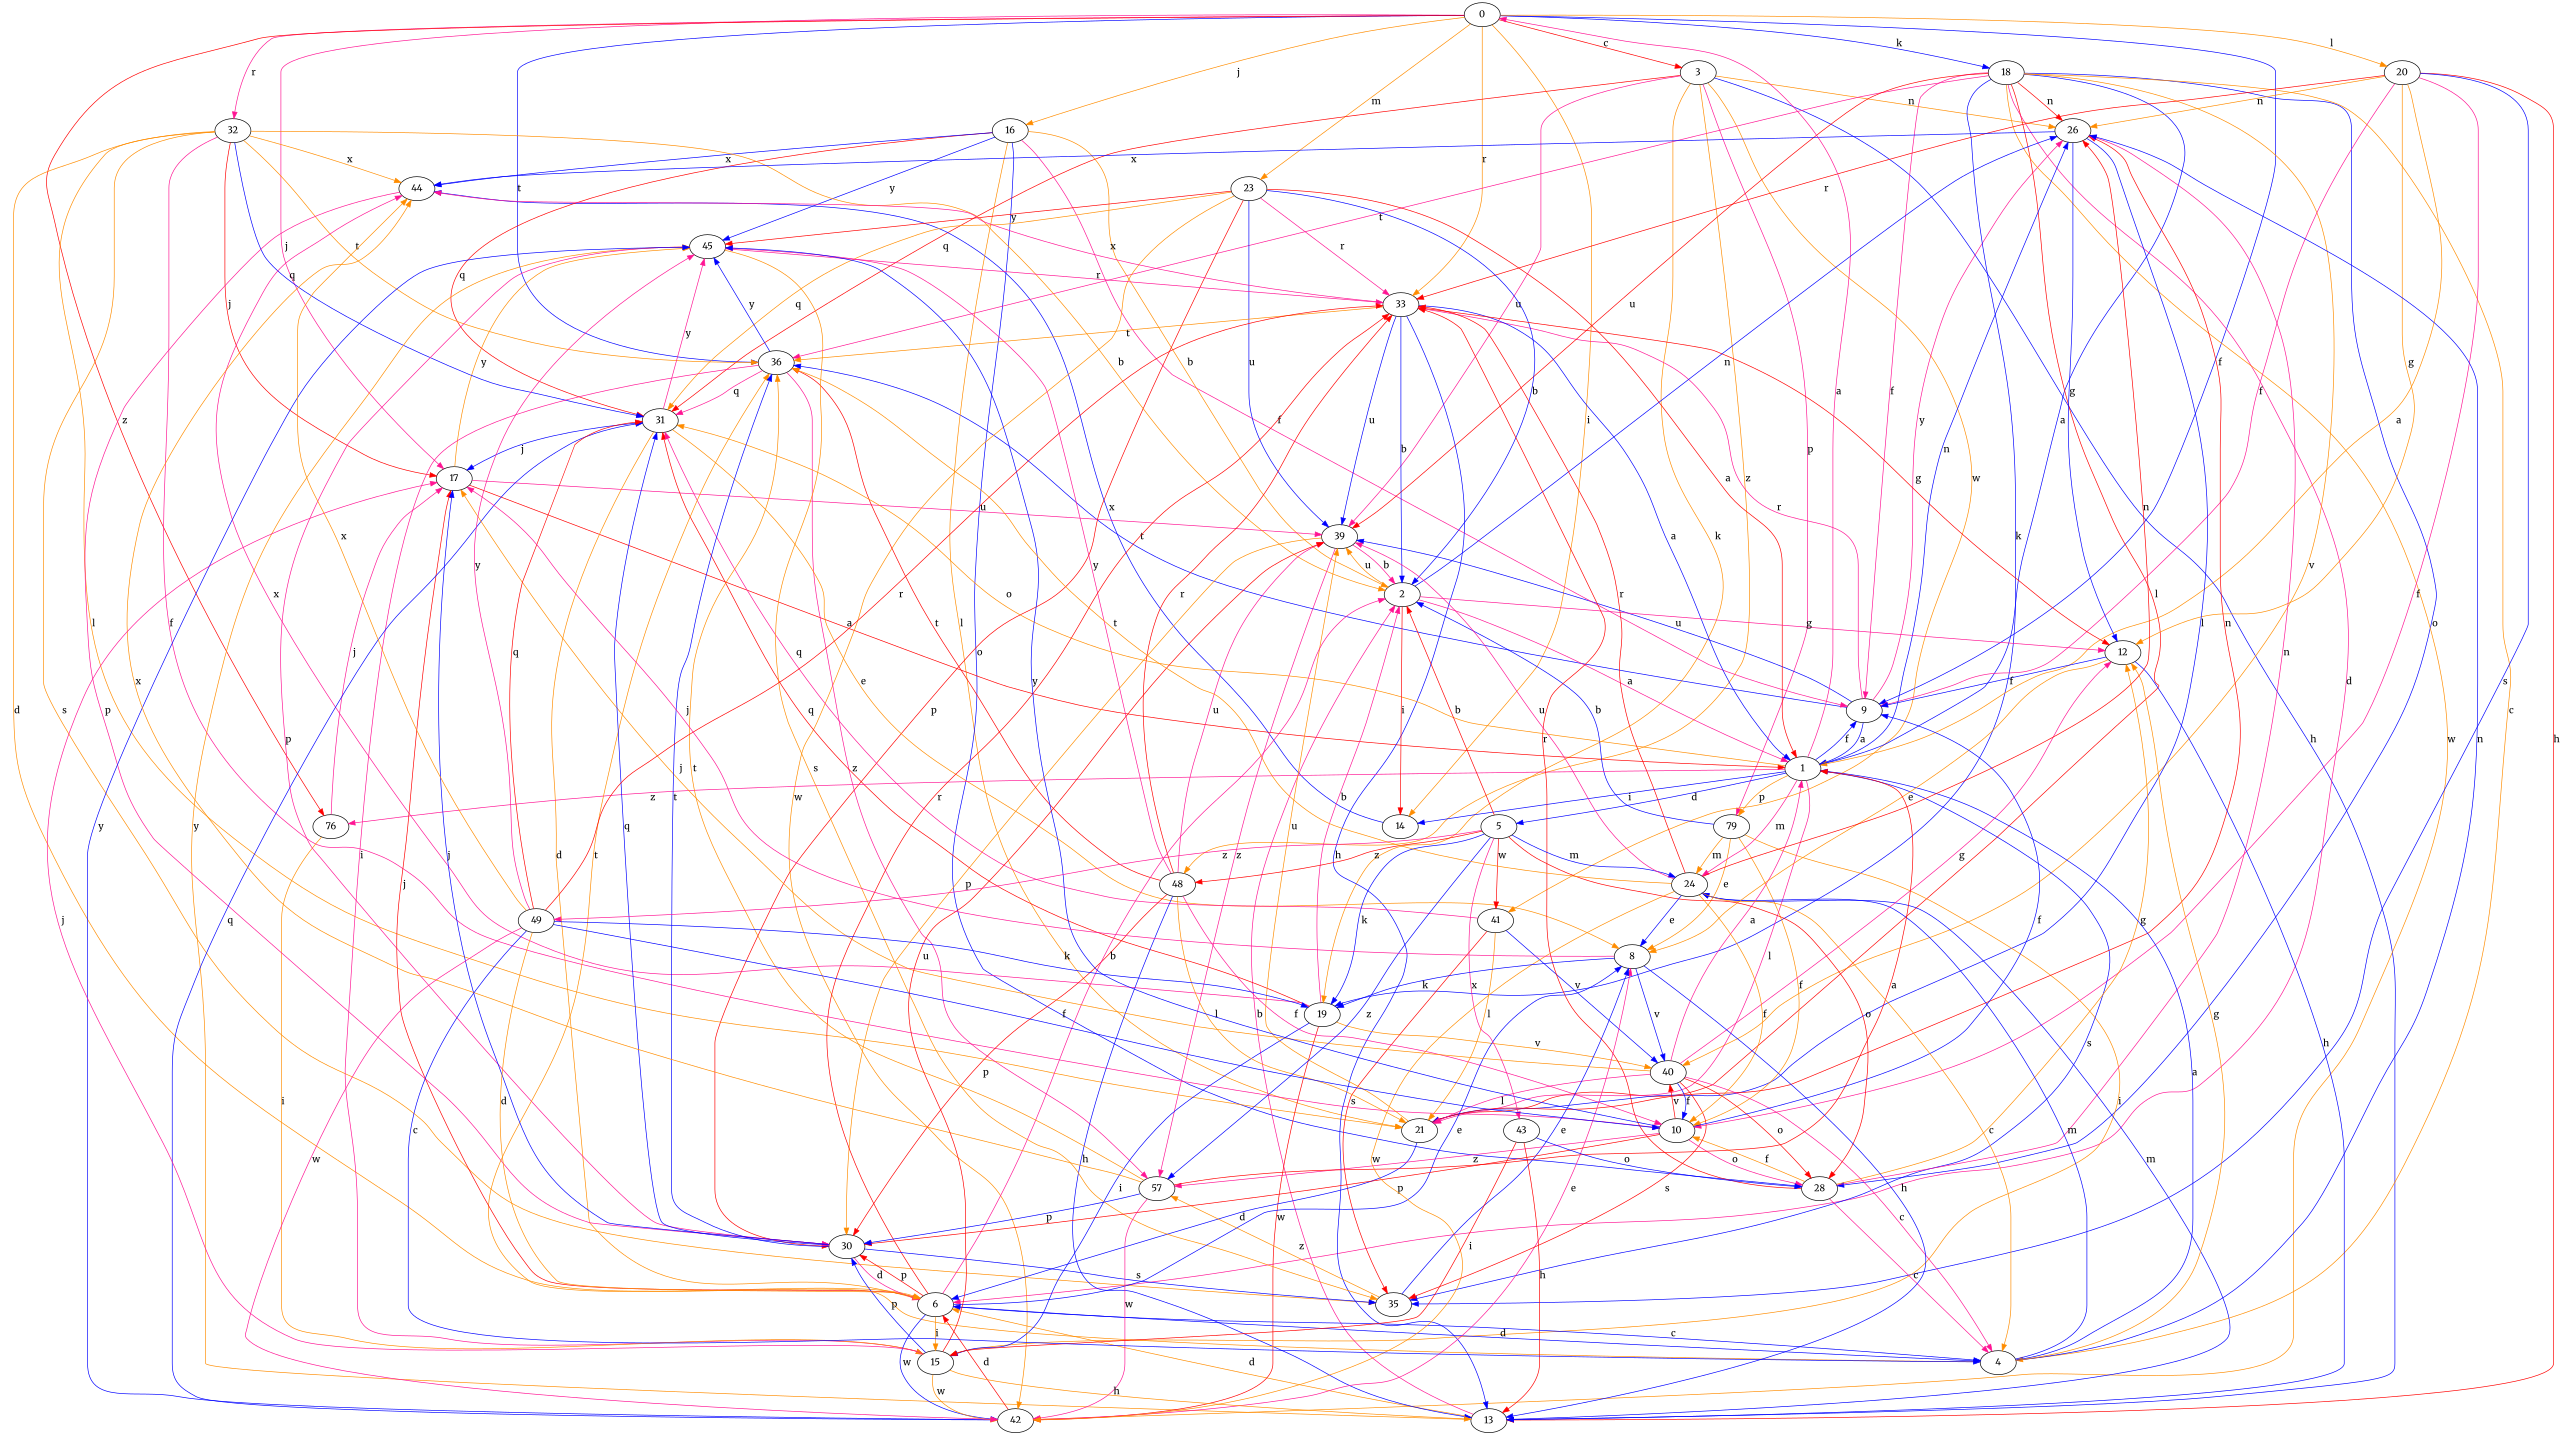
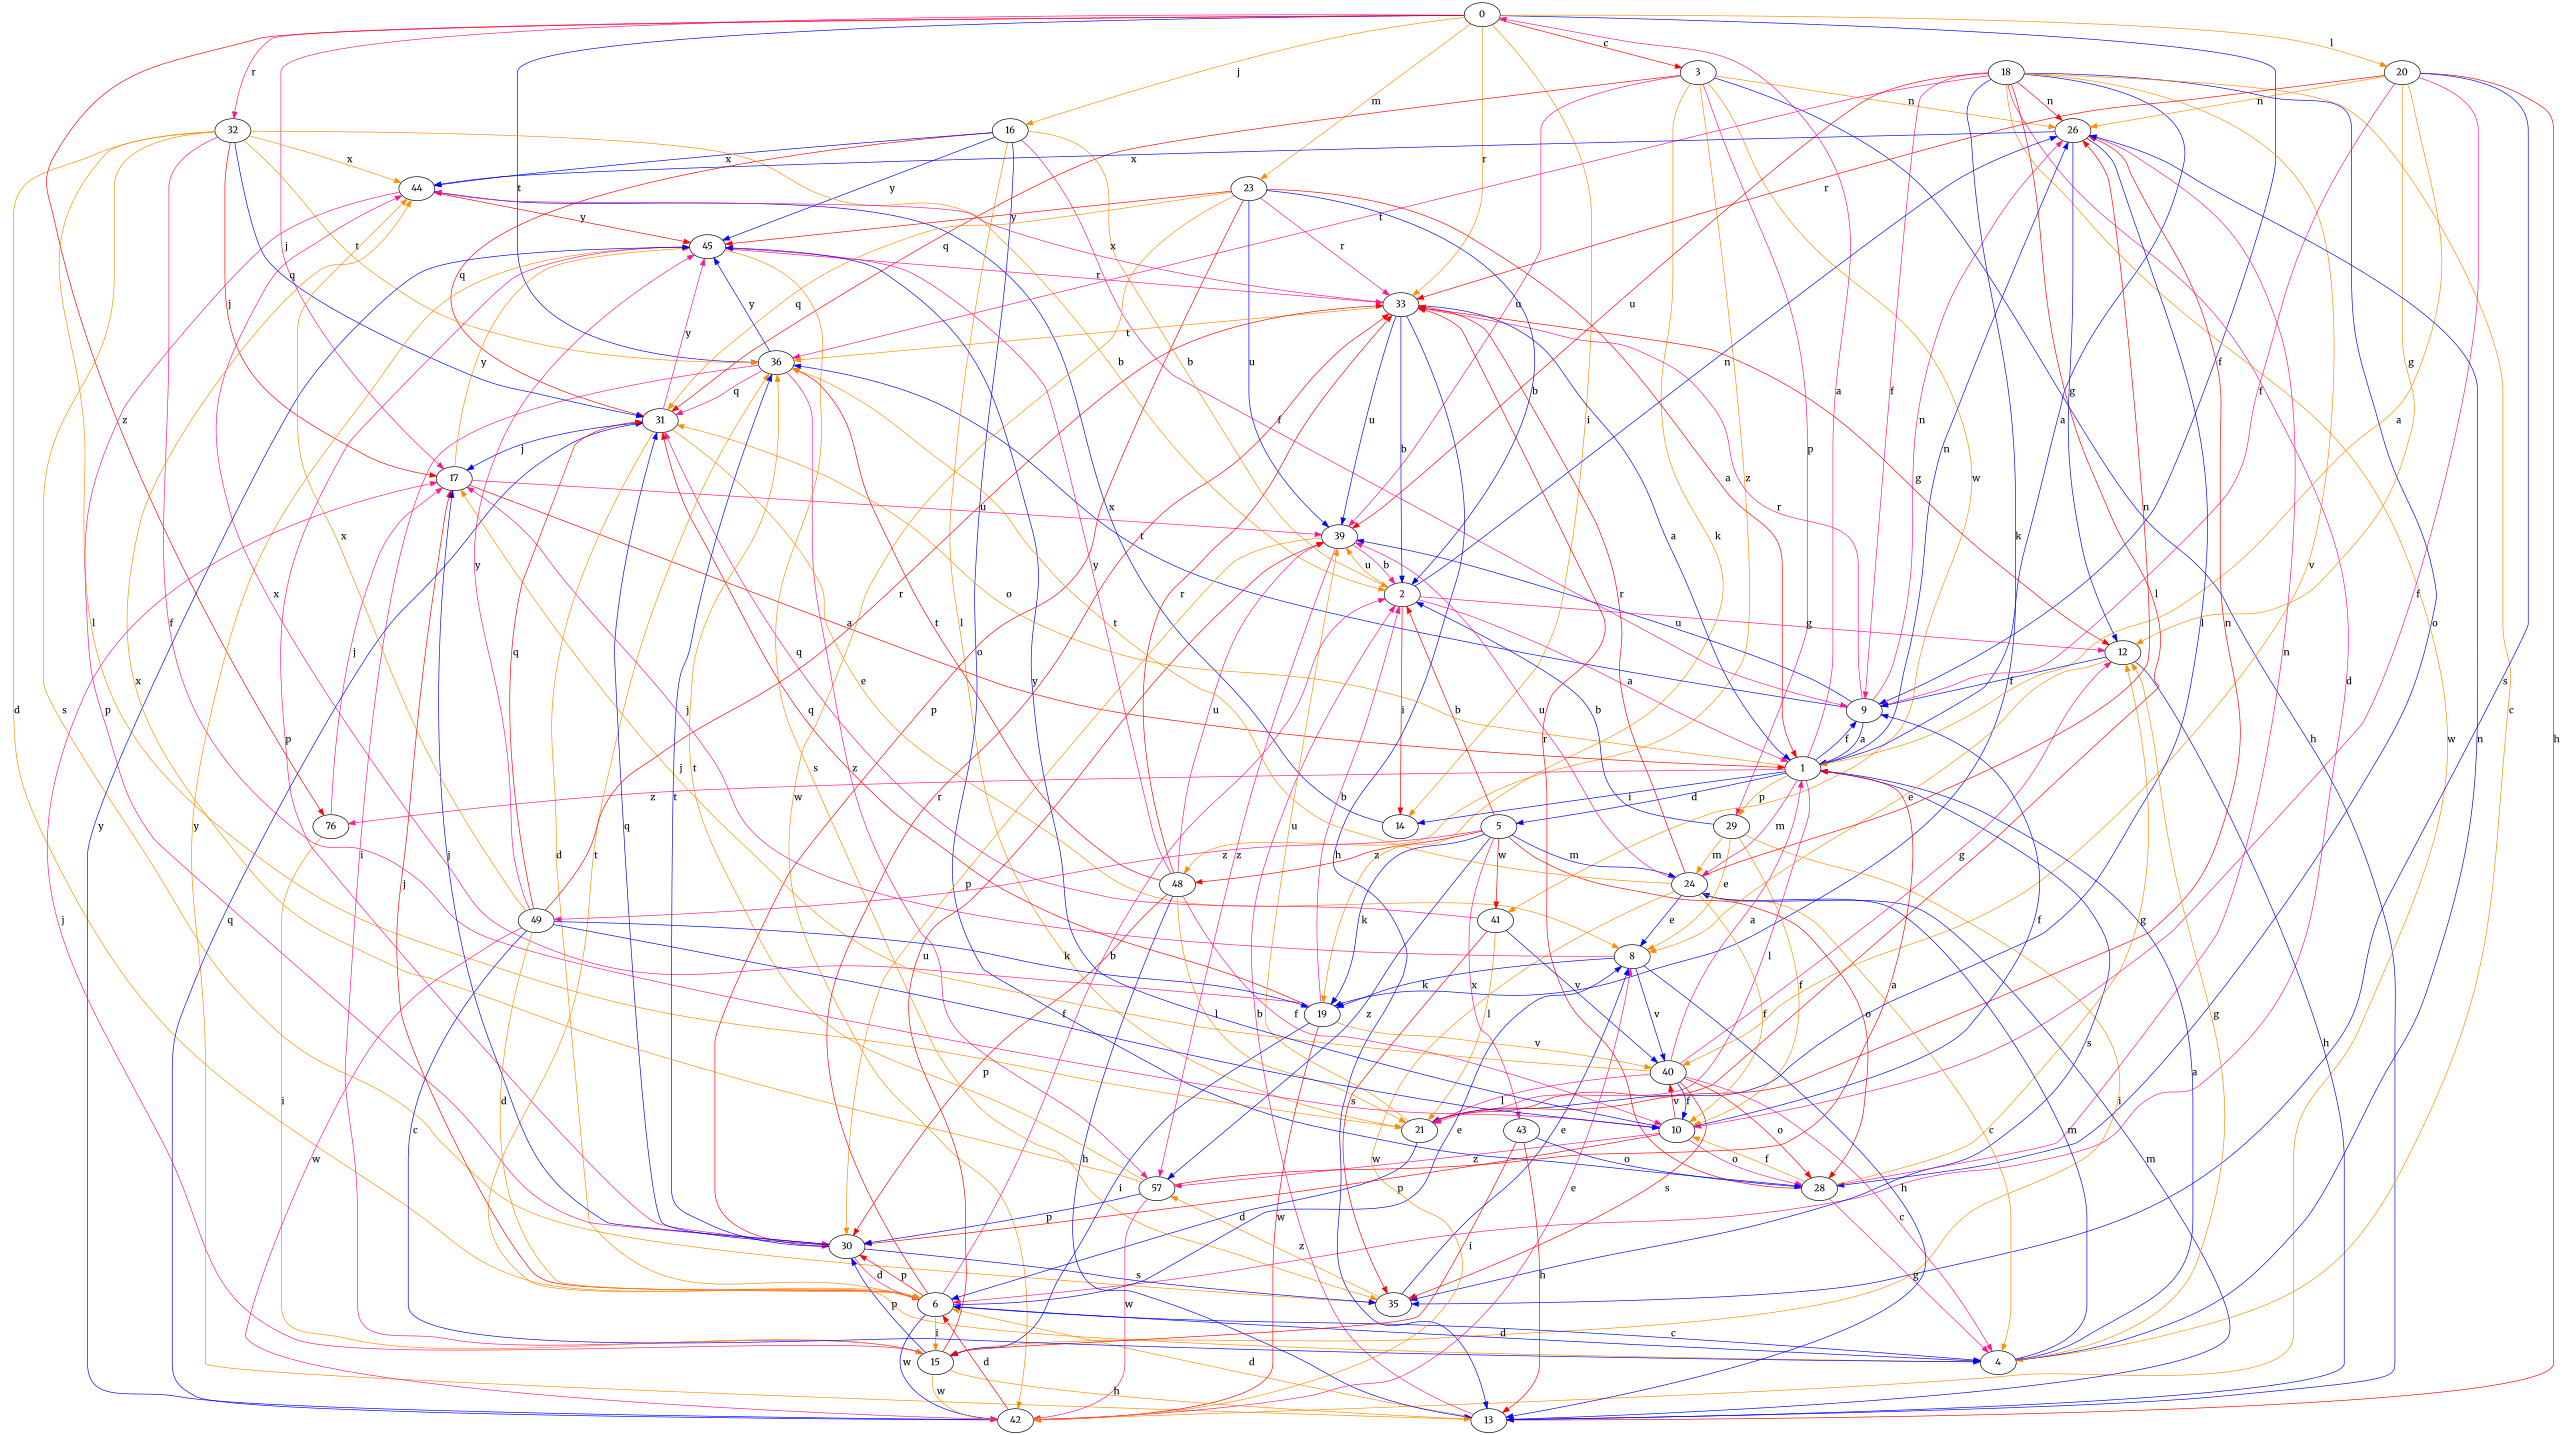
(1743, 29) -> none
none -> (559, 217)
(1922, 421) -> (1922, 421)
(1732, 827) -> (1732, 827)
(1916, 1276) -> (1916, 1276)
